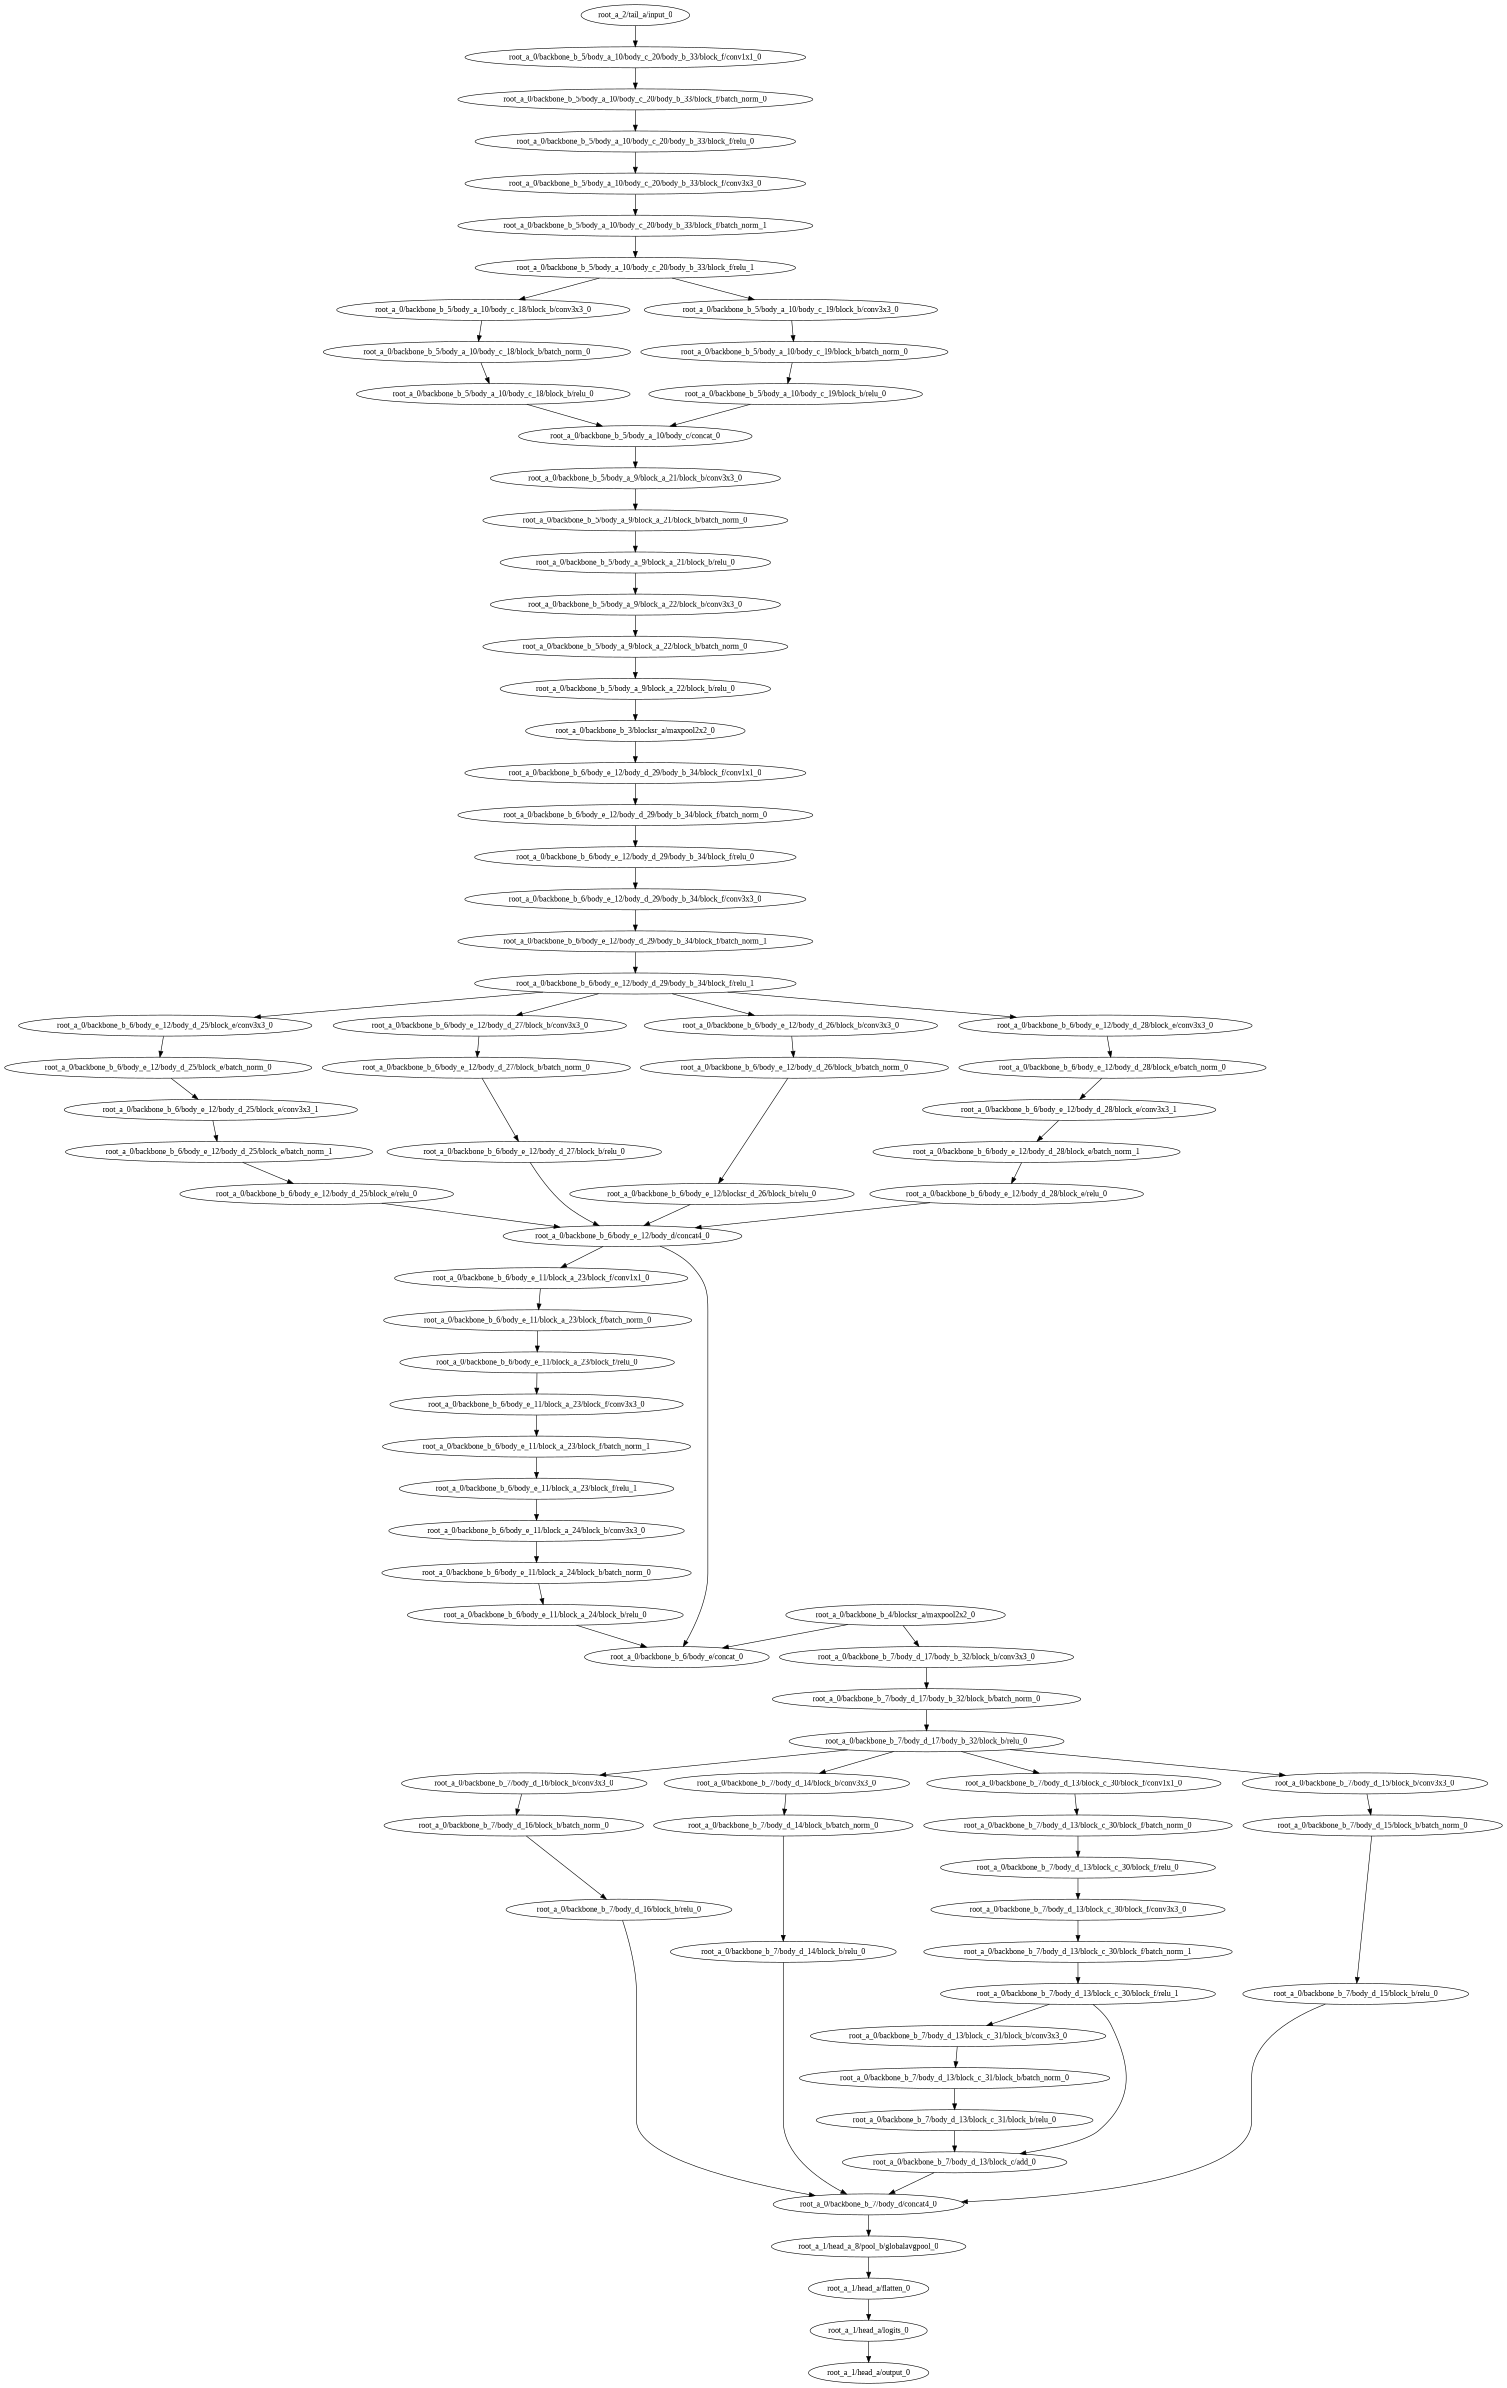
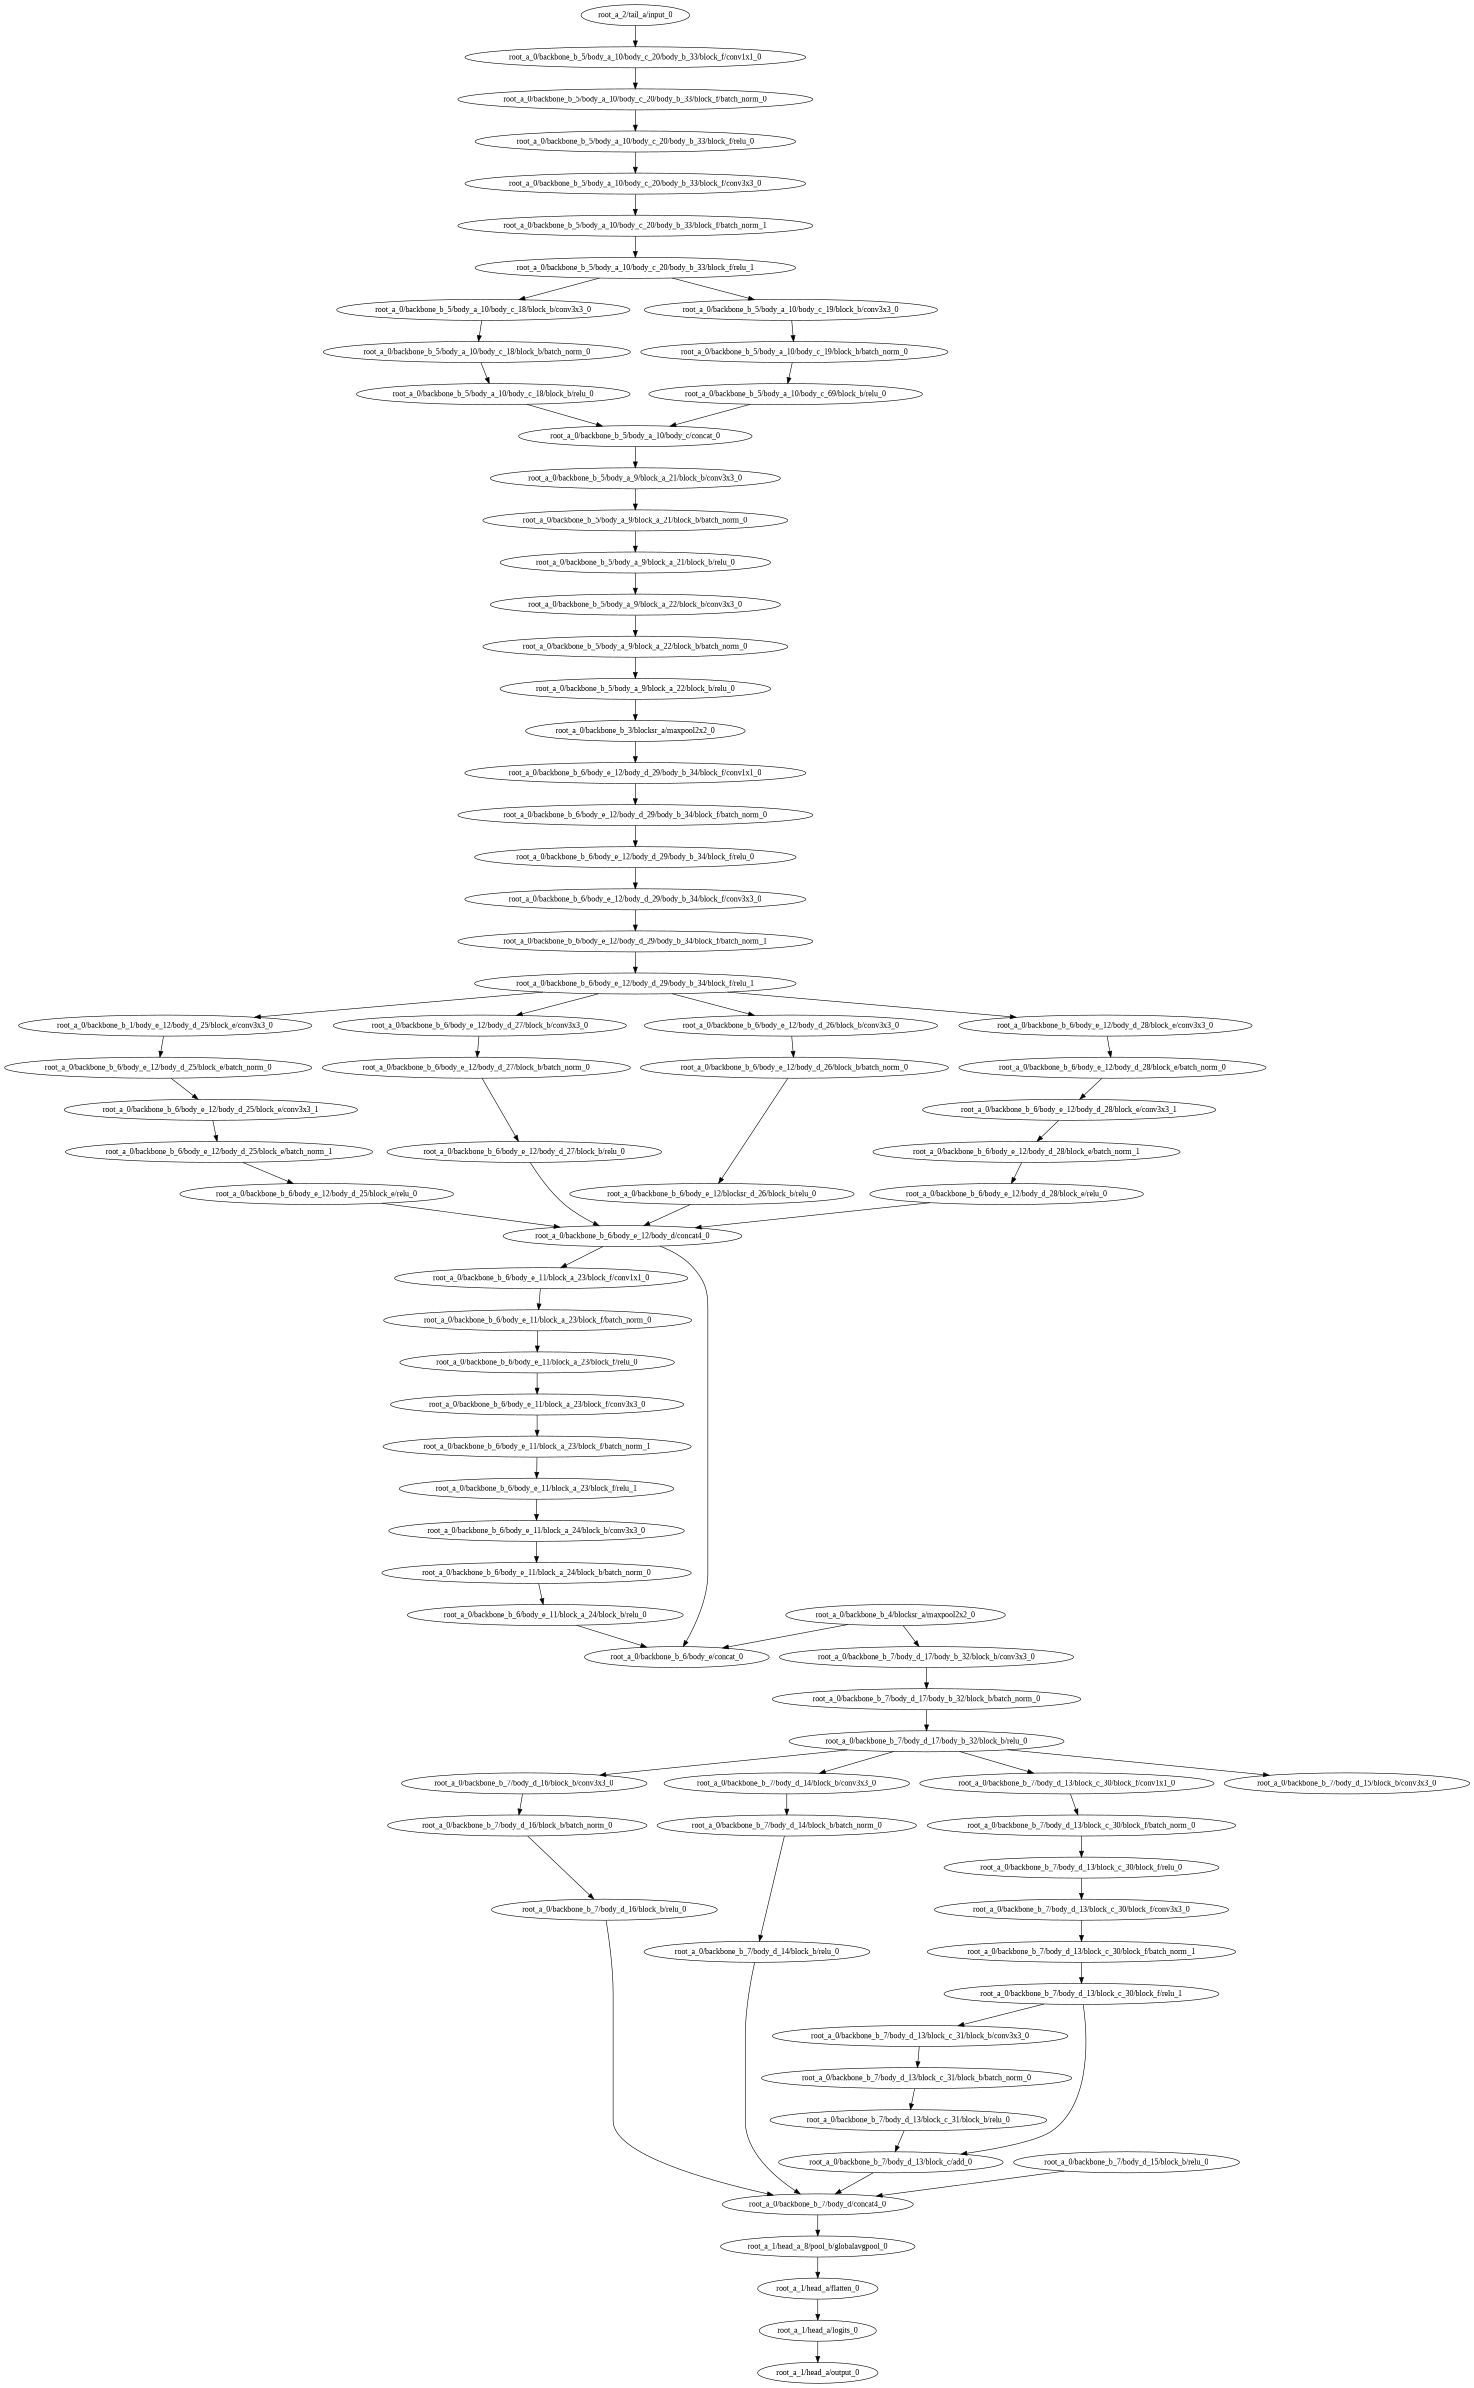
(786, 394) -> (786, 394)
(165, 1026) -> (165, 1026)
(1373, 1826) -> none
